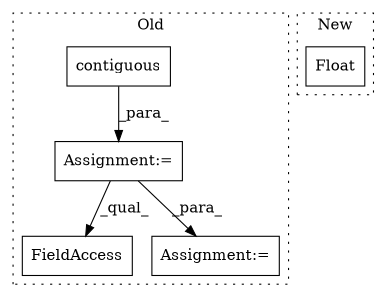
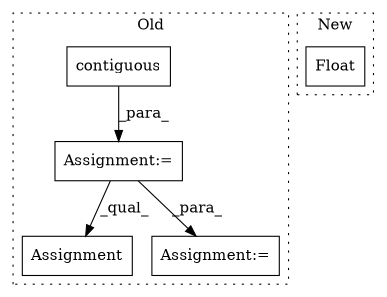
(77, 256) -> (77, 256)
